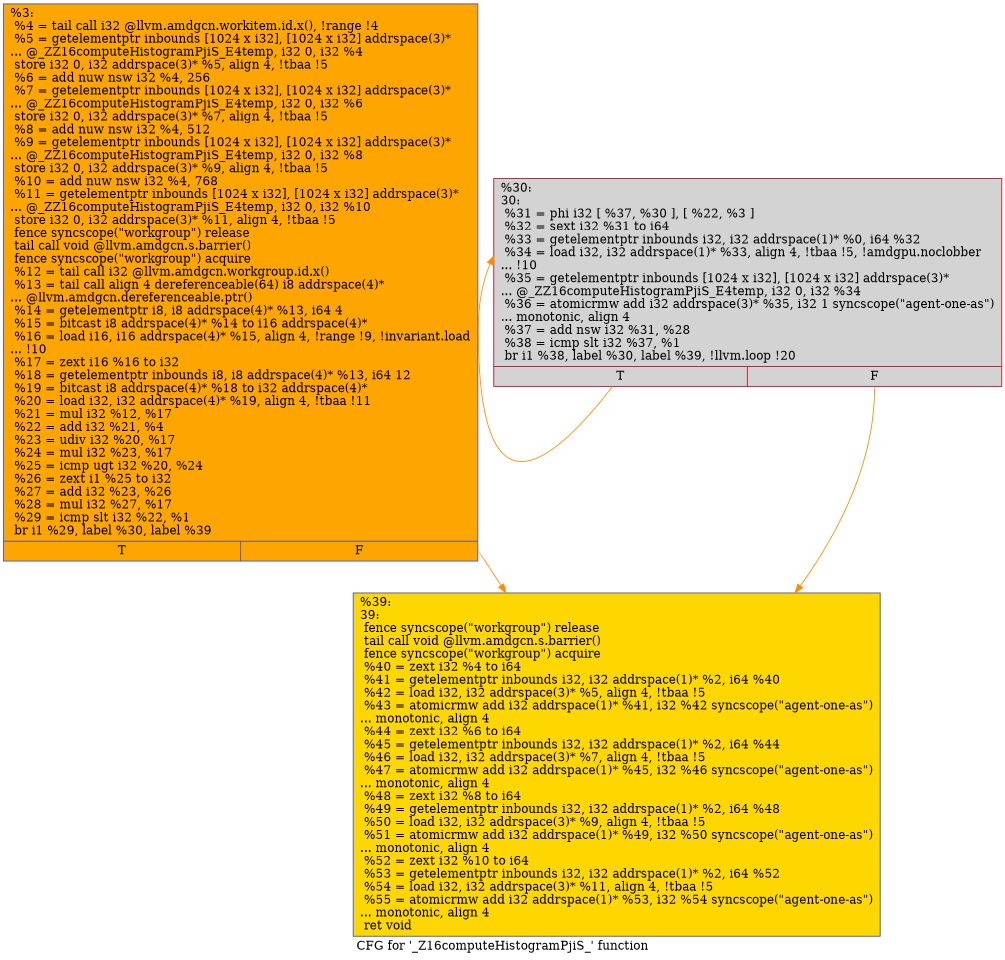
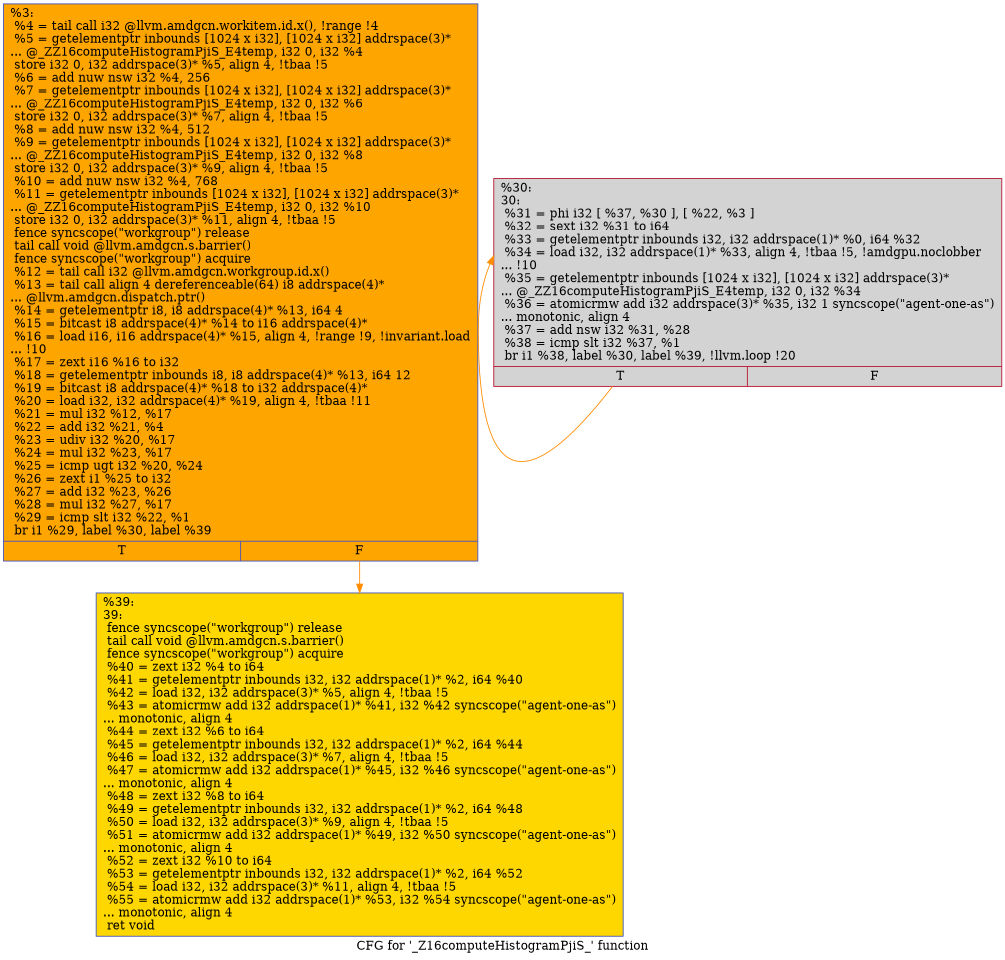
(132, 298) -> (108, 298)
(853, 492) -> none
